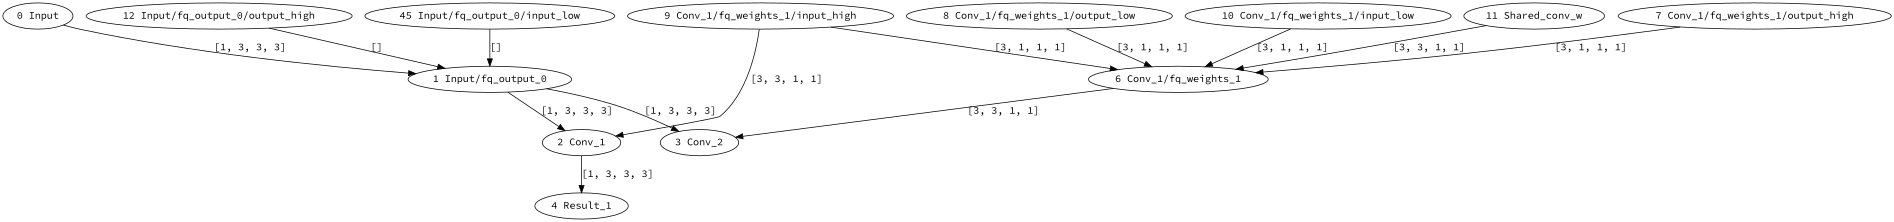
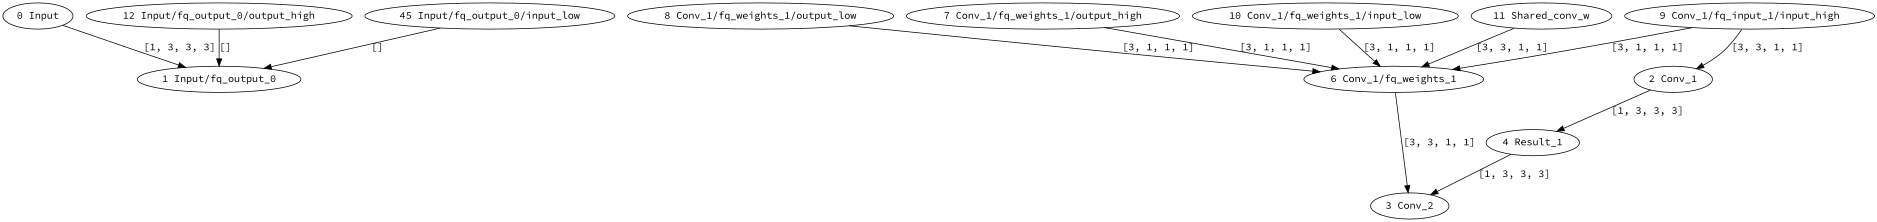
(761, 16) -> (1750, 16)
(611, 104) -> (1474, 173)
(533, 109) -> none
